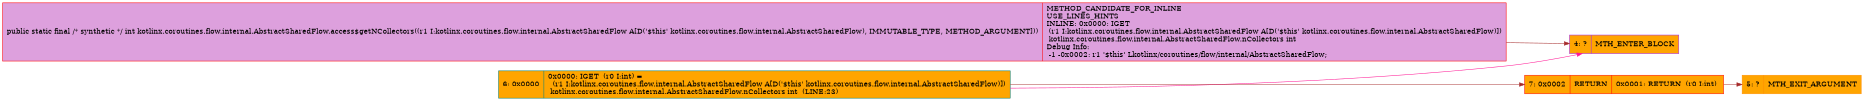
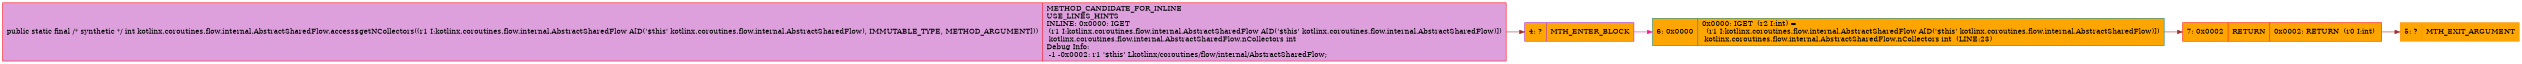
(597, 77) -> (1751, 24)
(1294, 81) -> (1641, 32)
(1668, 84) -> (2326, 32)
